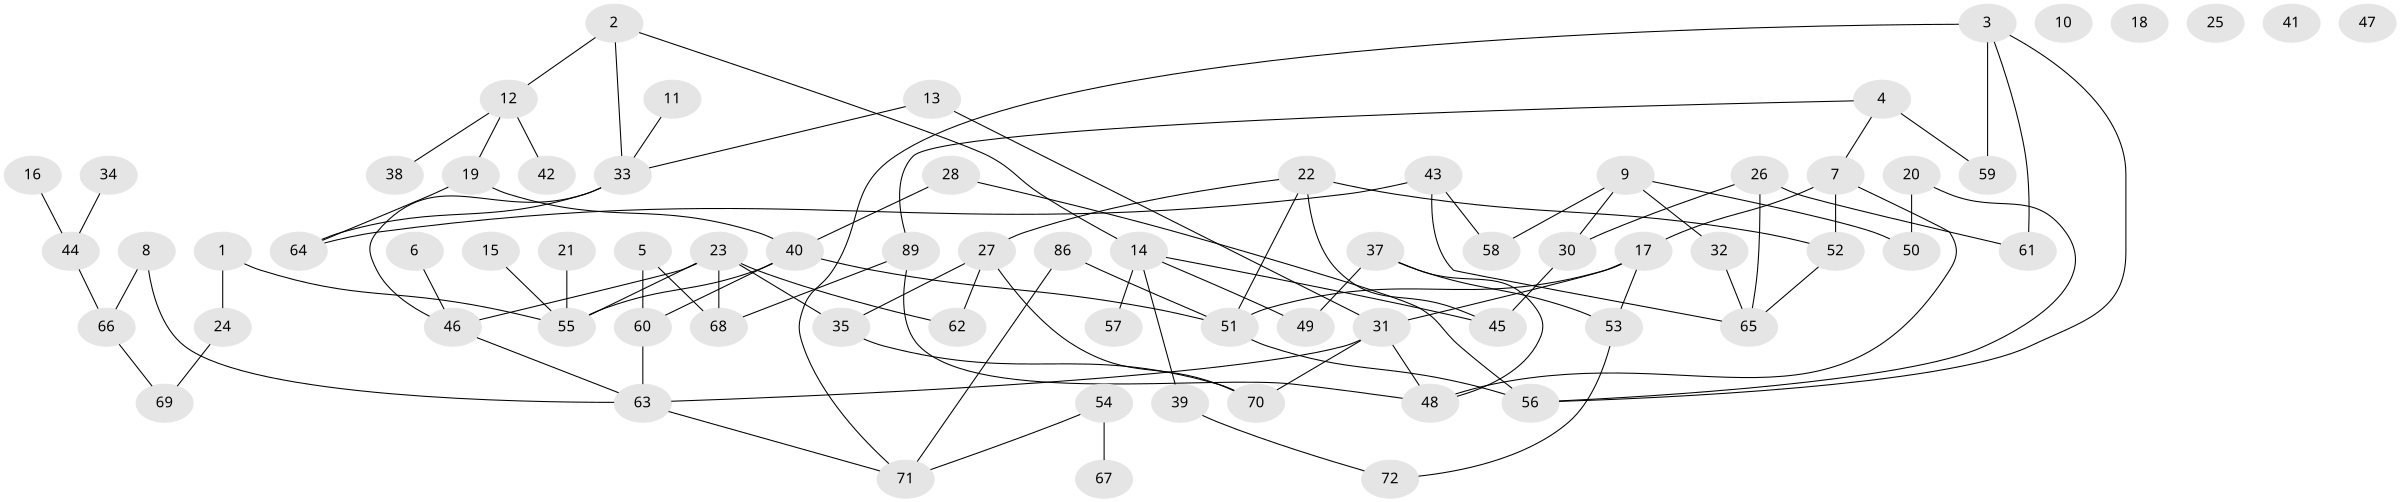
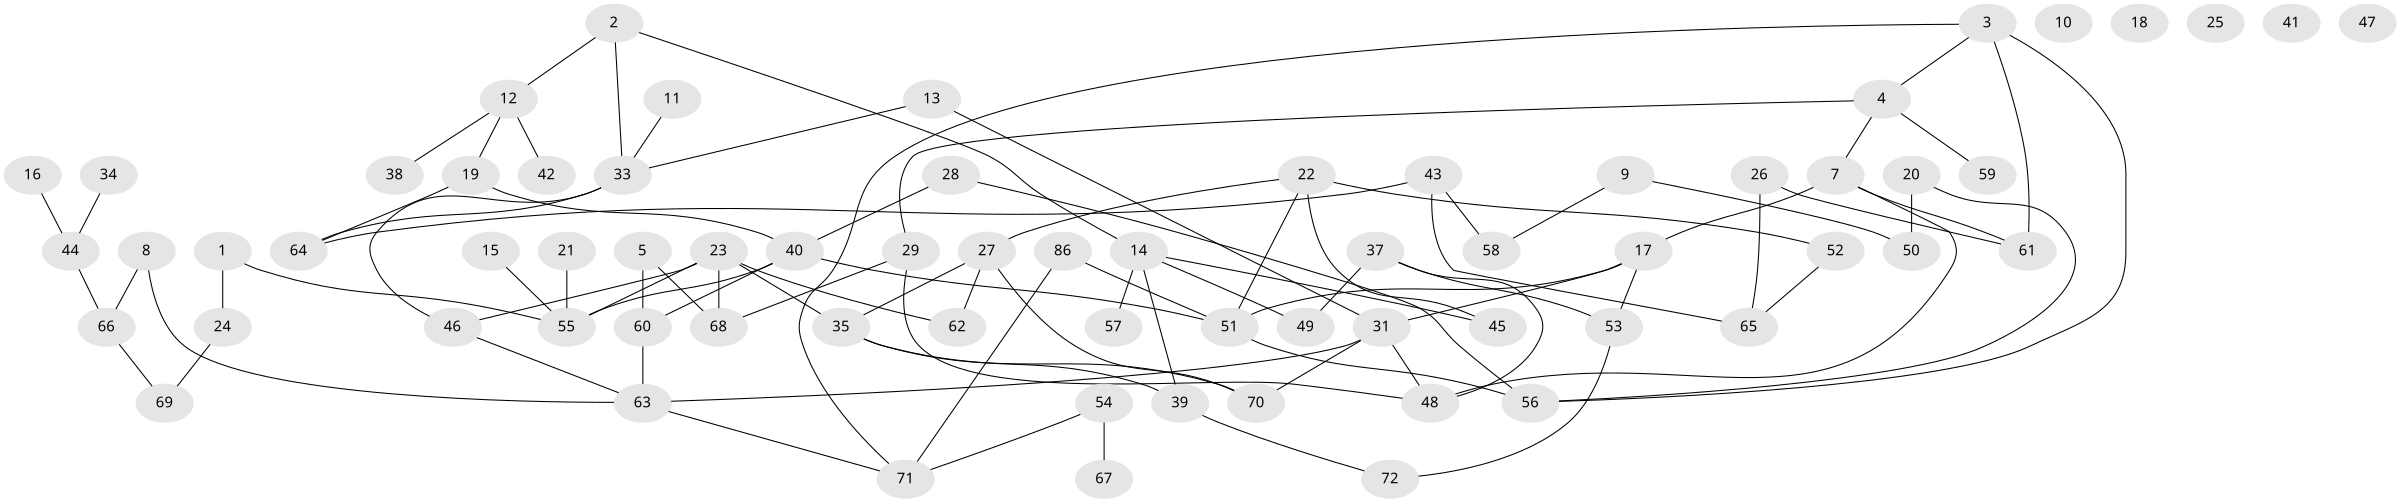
(1988, 99) -> (1935, 61)
(1836, 213) -> (1931, 214)
(415, 251) -> none
(911, 251) -> (911, 251)
(1568, 251) -> none
(1720, 251) -> none
none -> (1086, 371)
